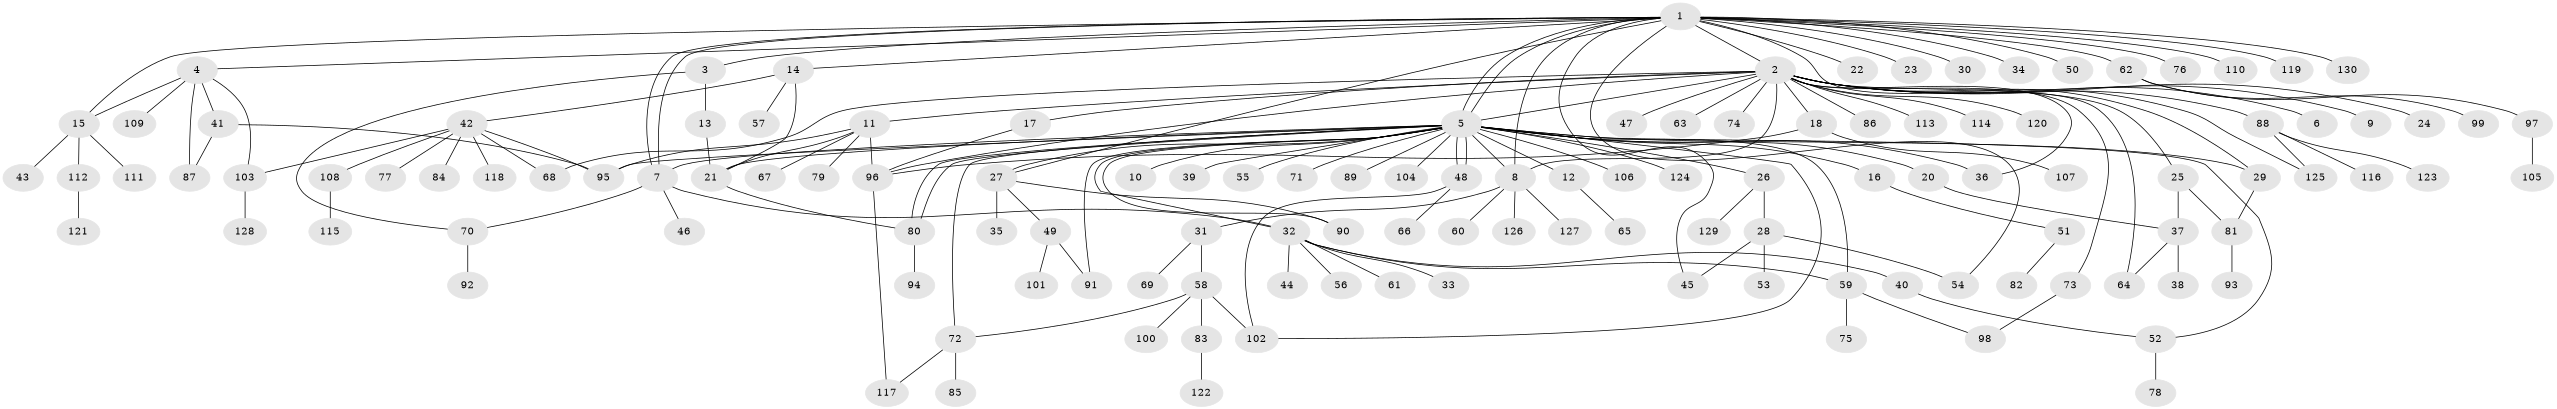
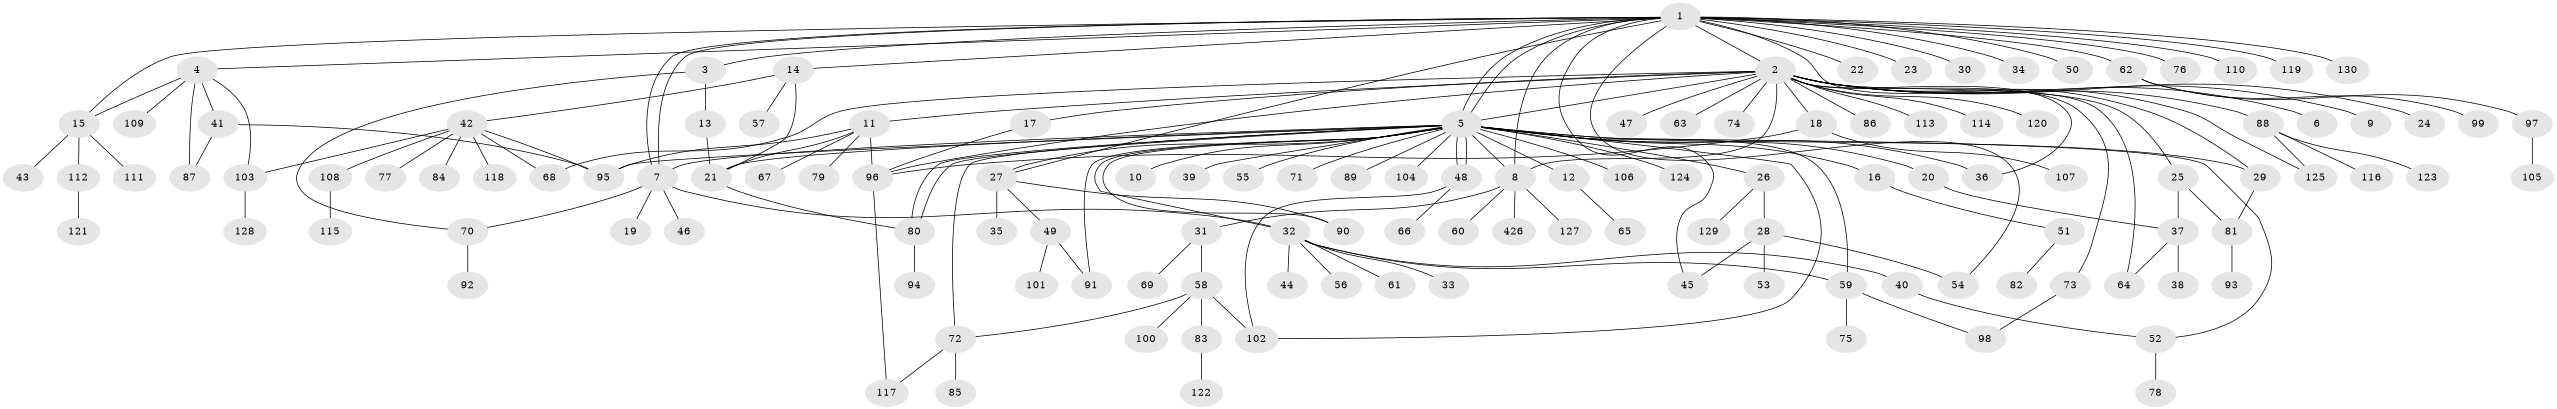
none -> (631, 232)
(1514, 232) -> (1514, 232)
